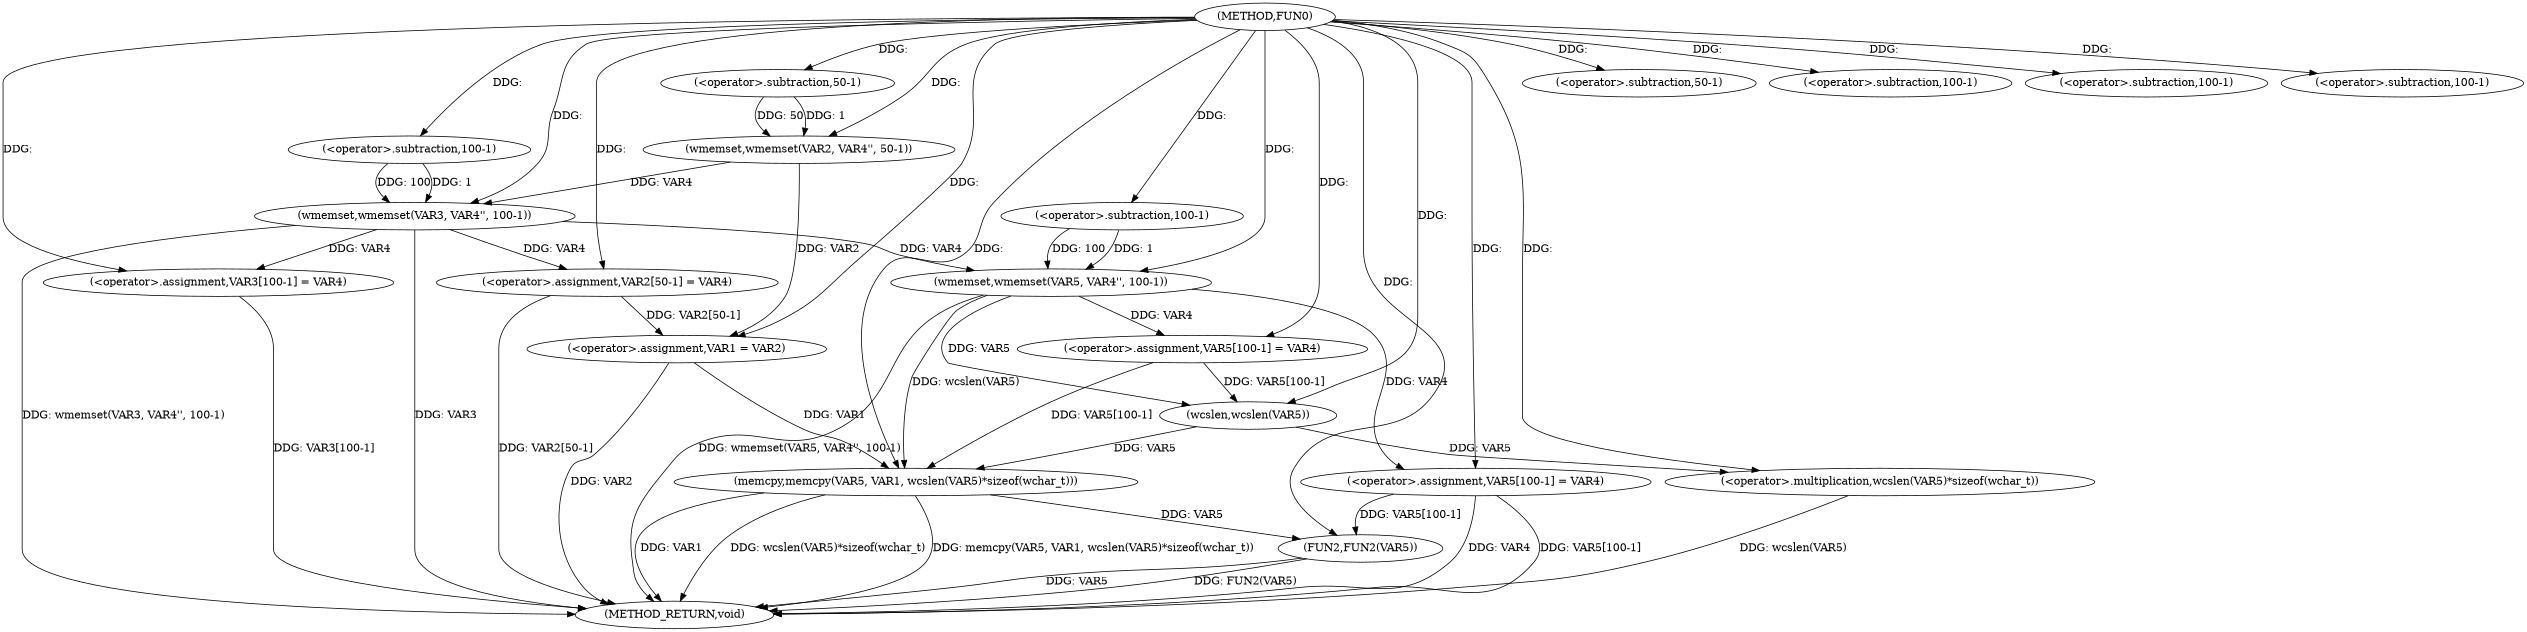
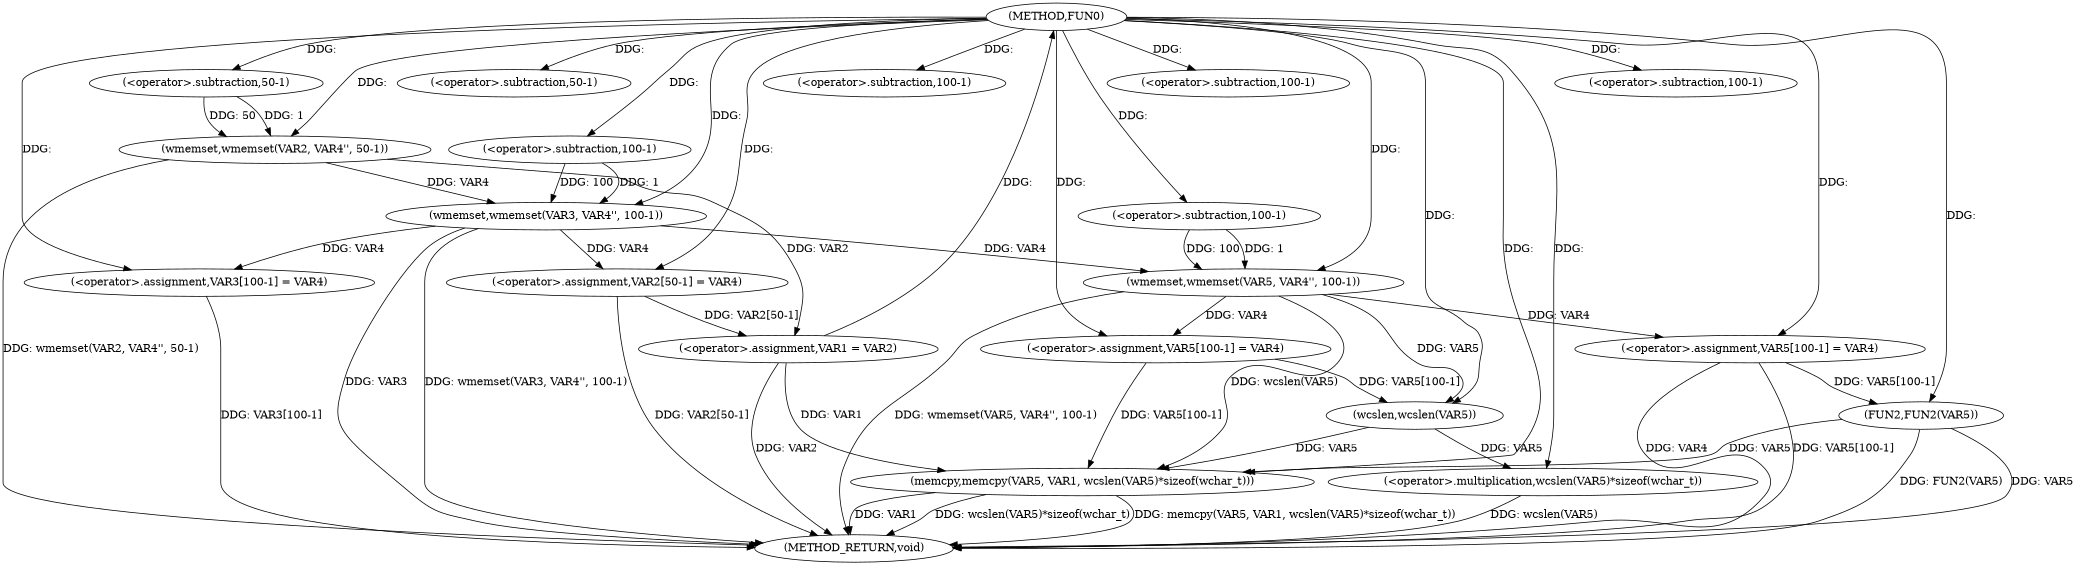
(971, 139) -> (979, 220)
none -> (162, 515)
(1141, 516) -> (1550, 465)
